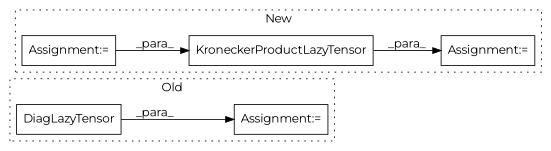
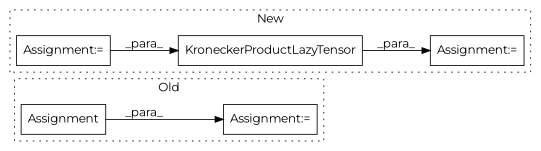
(69, 119) -> (63, 119)
